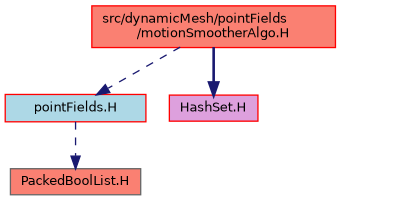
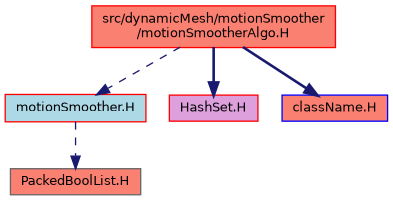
(214, 27) -> (214, 27)
(76, 108) -> (76, 108)
none -> (335, 108)
